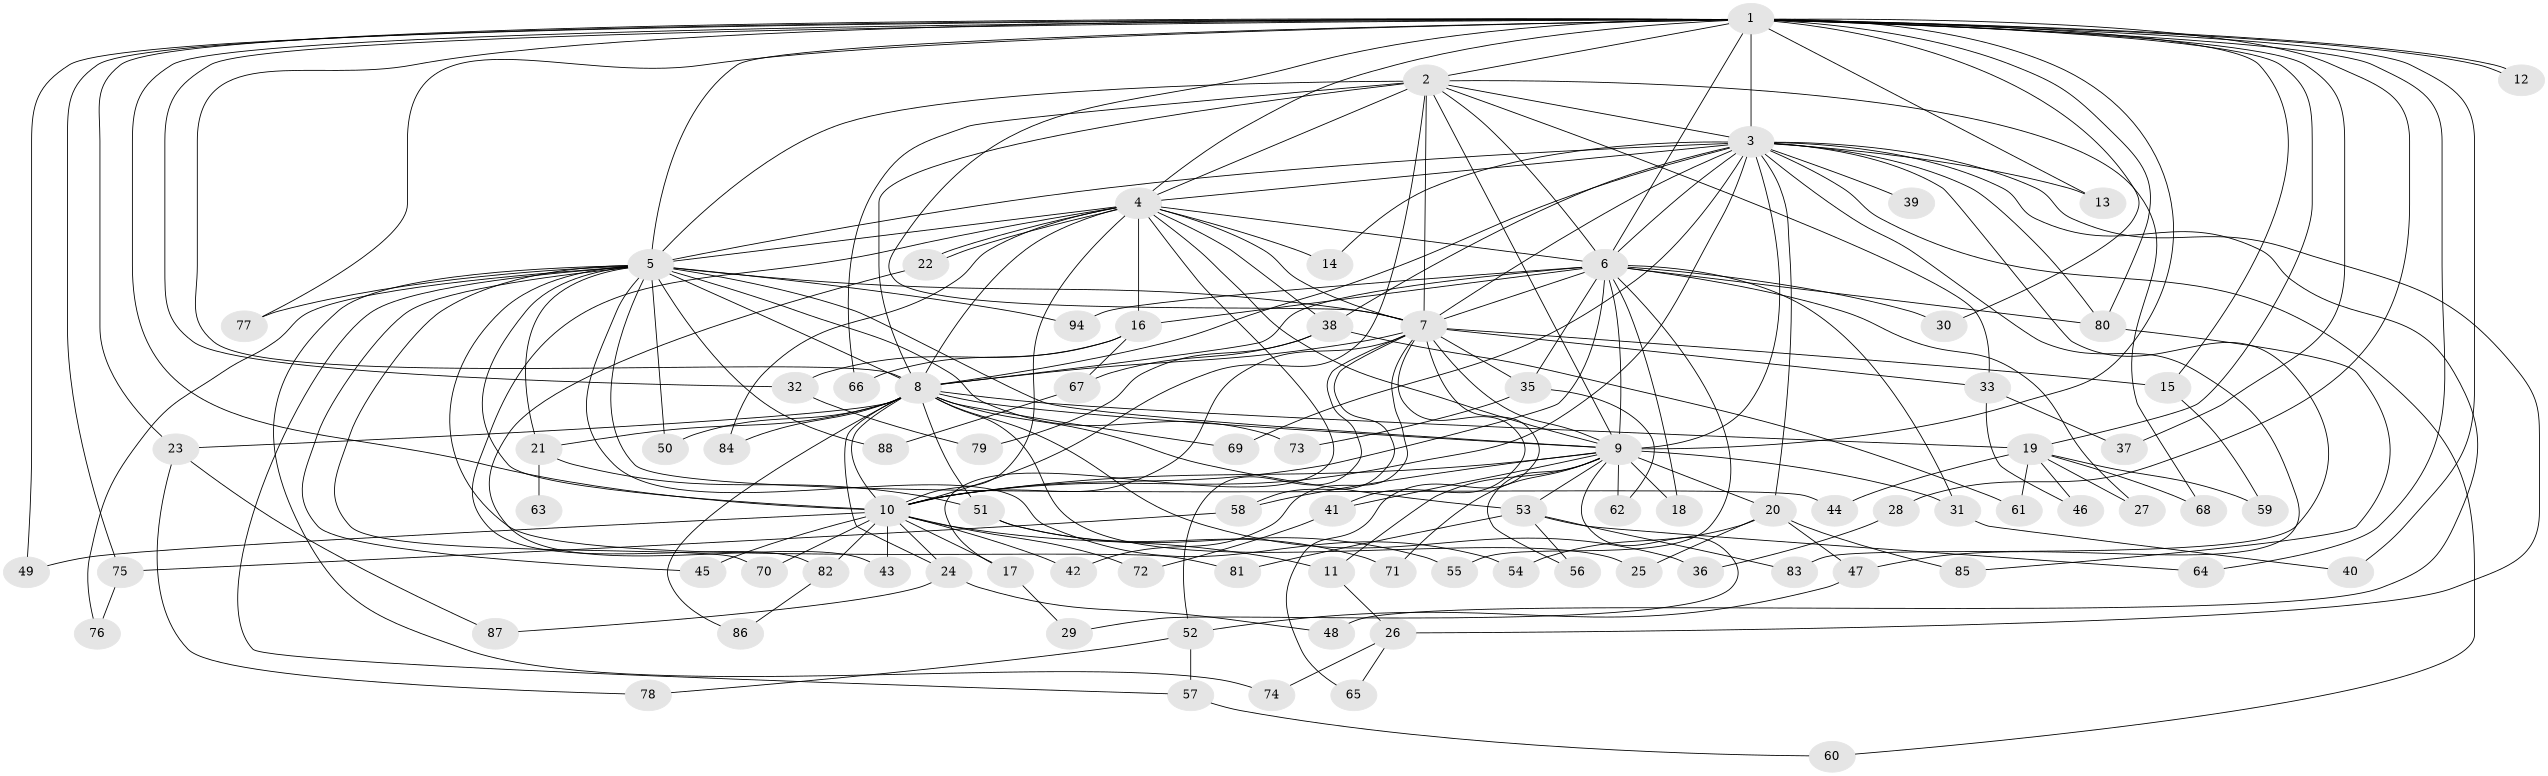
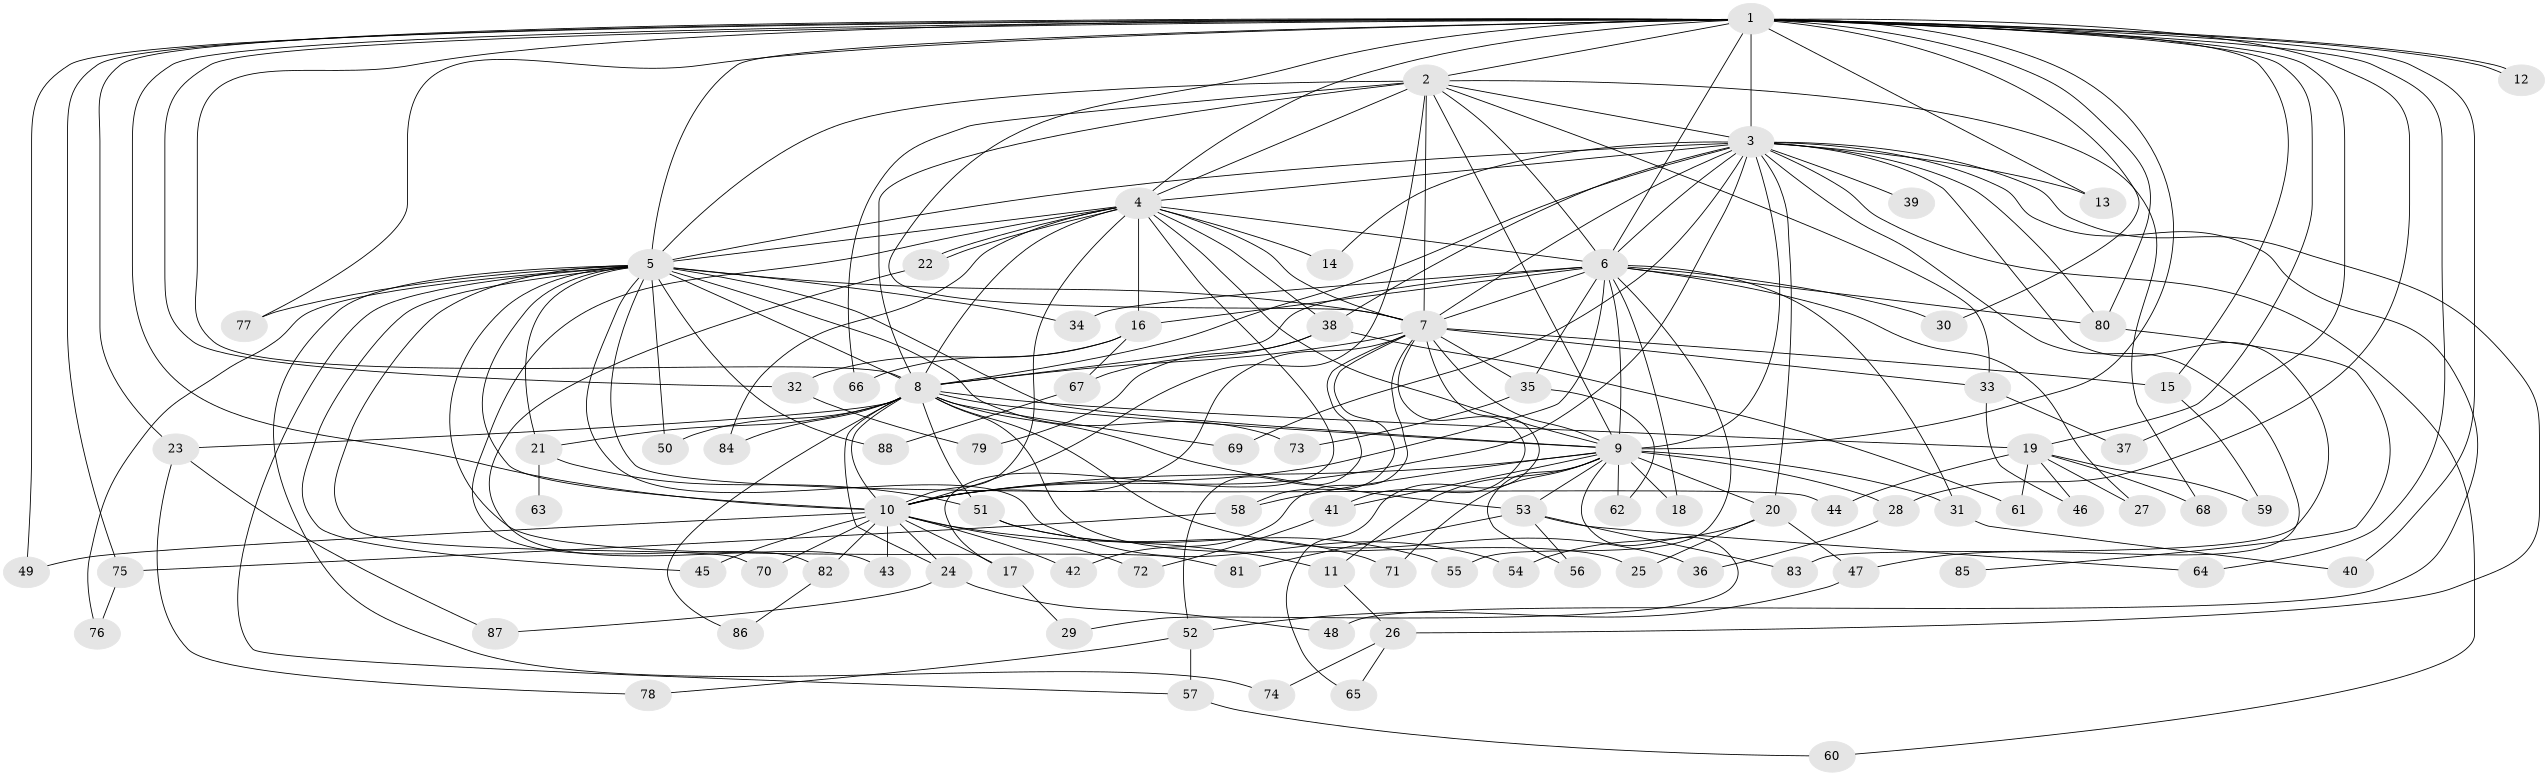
(1077, 326) -> (1077, 326)
none -> (1762, 470)
(1847, 541) -> none
